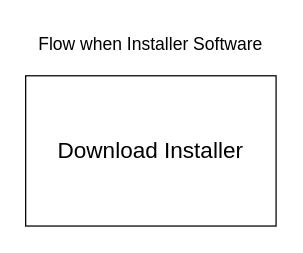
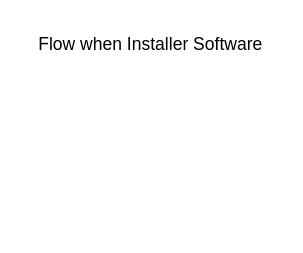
(151, 151) -> none
